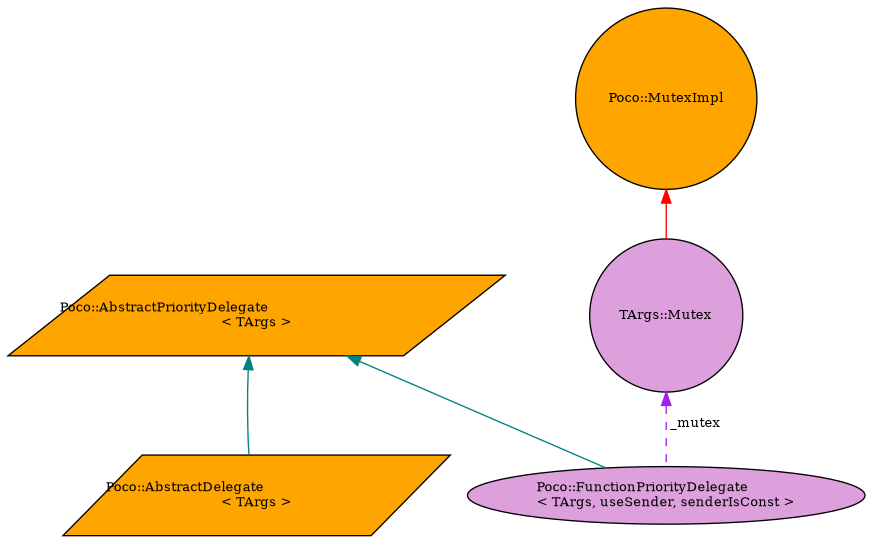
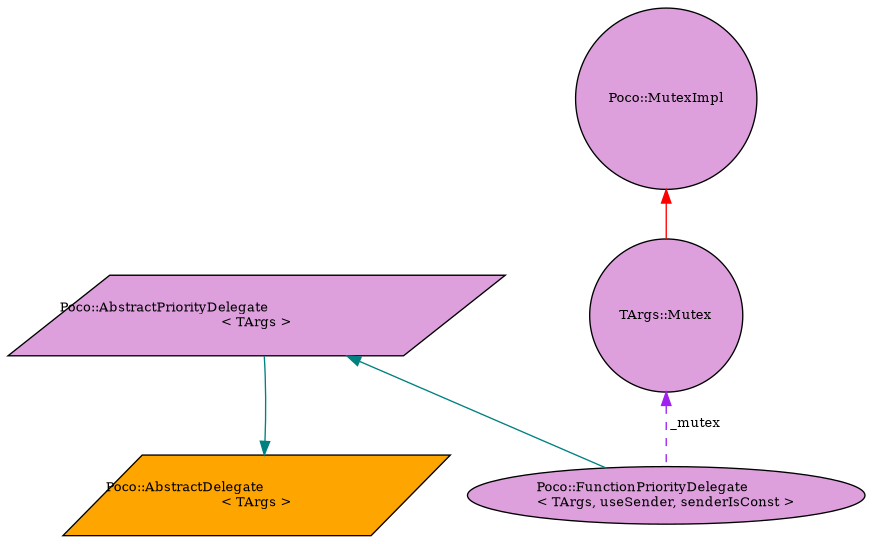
(666, 99) -> (666, 99)
(257, 316) -> (257, 316)
(248, 412) -> (266, 399)
